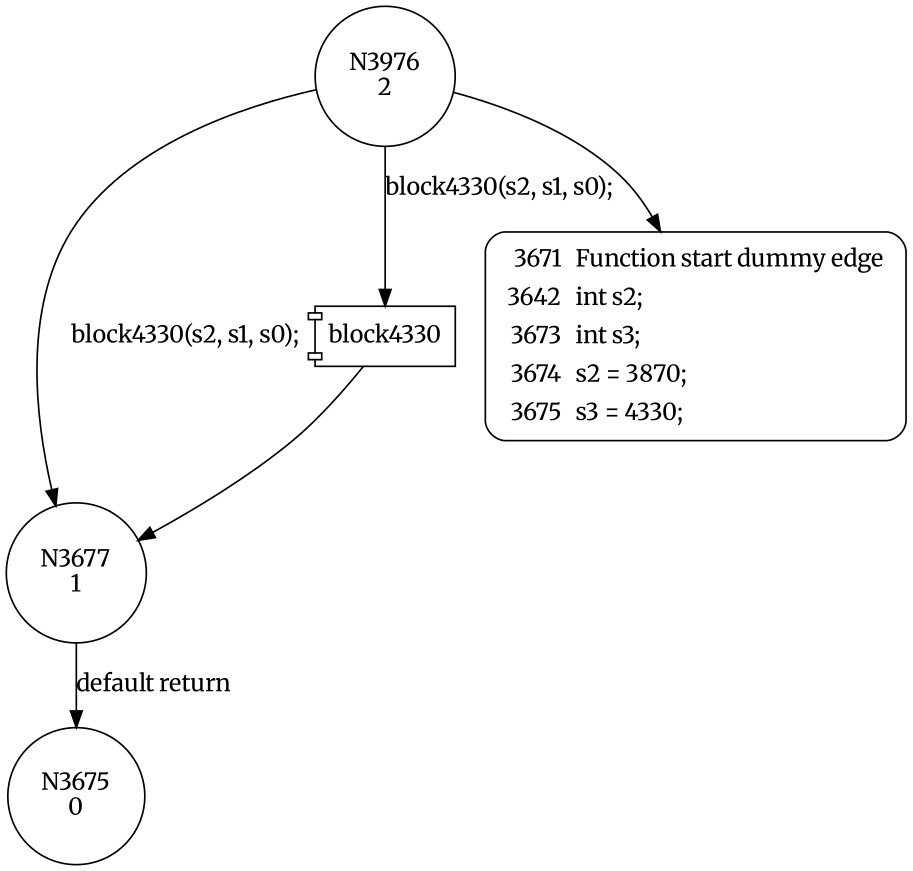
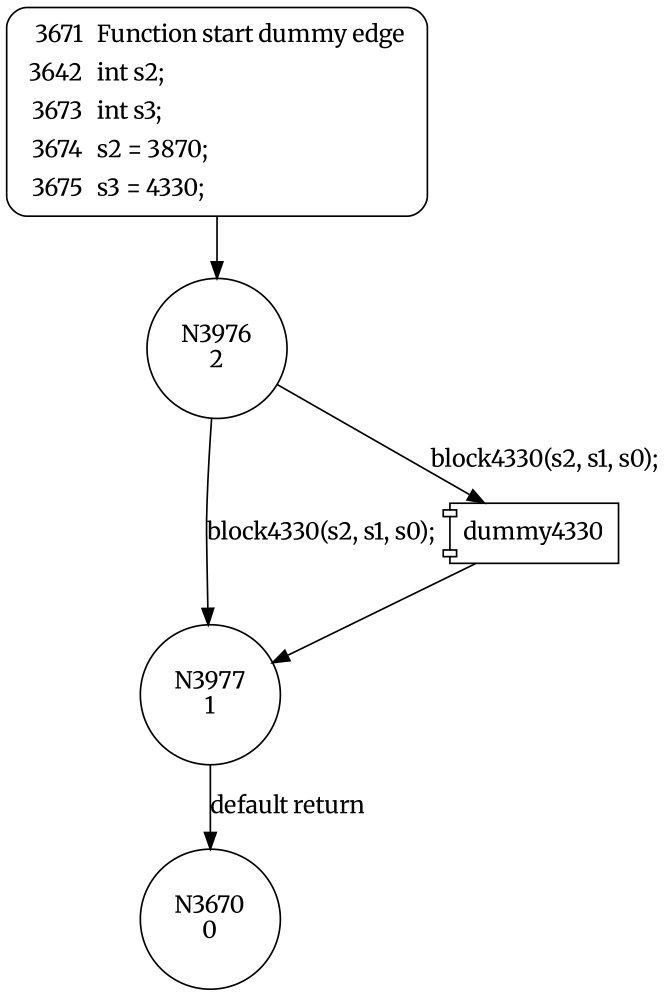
(565, 136) -> (217, 239)
(385, 336) -> (534, 533)
(76, 573) -> (210, 695)
(76, 796) -> (210, 919)
